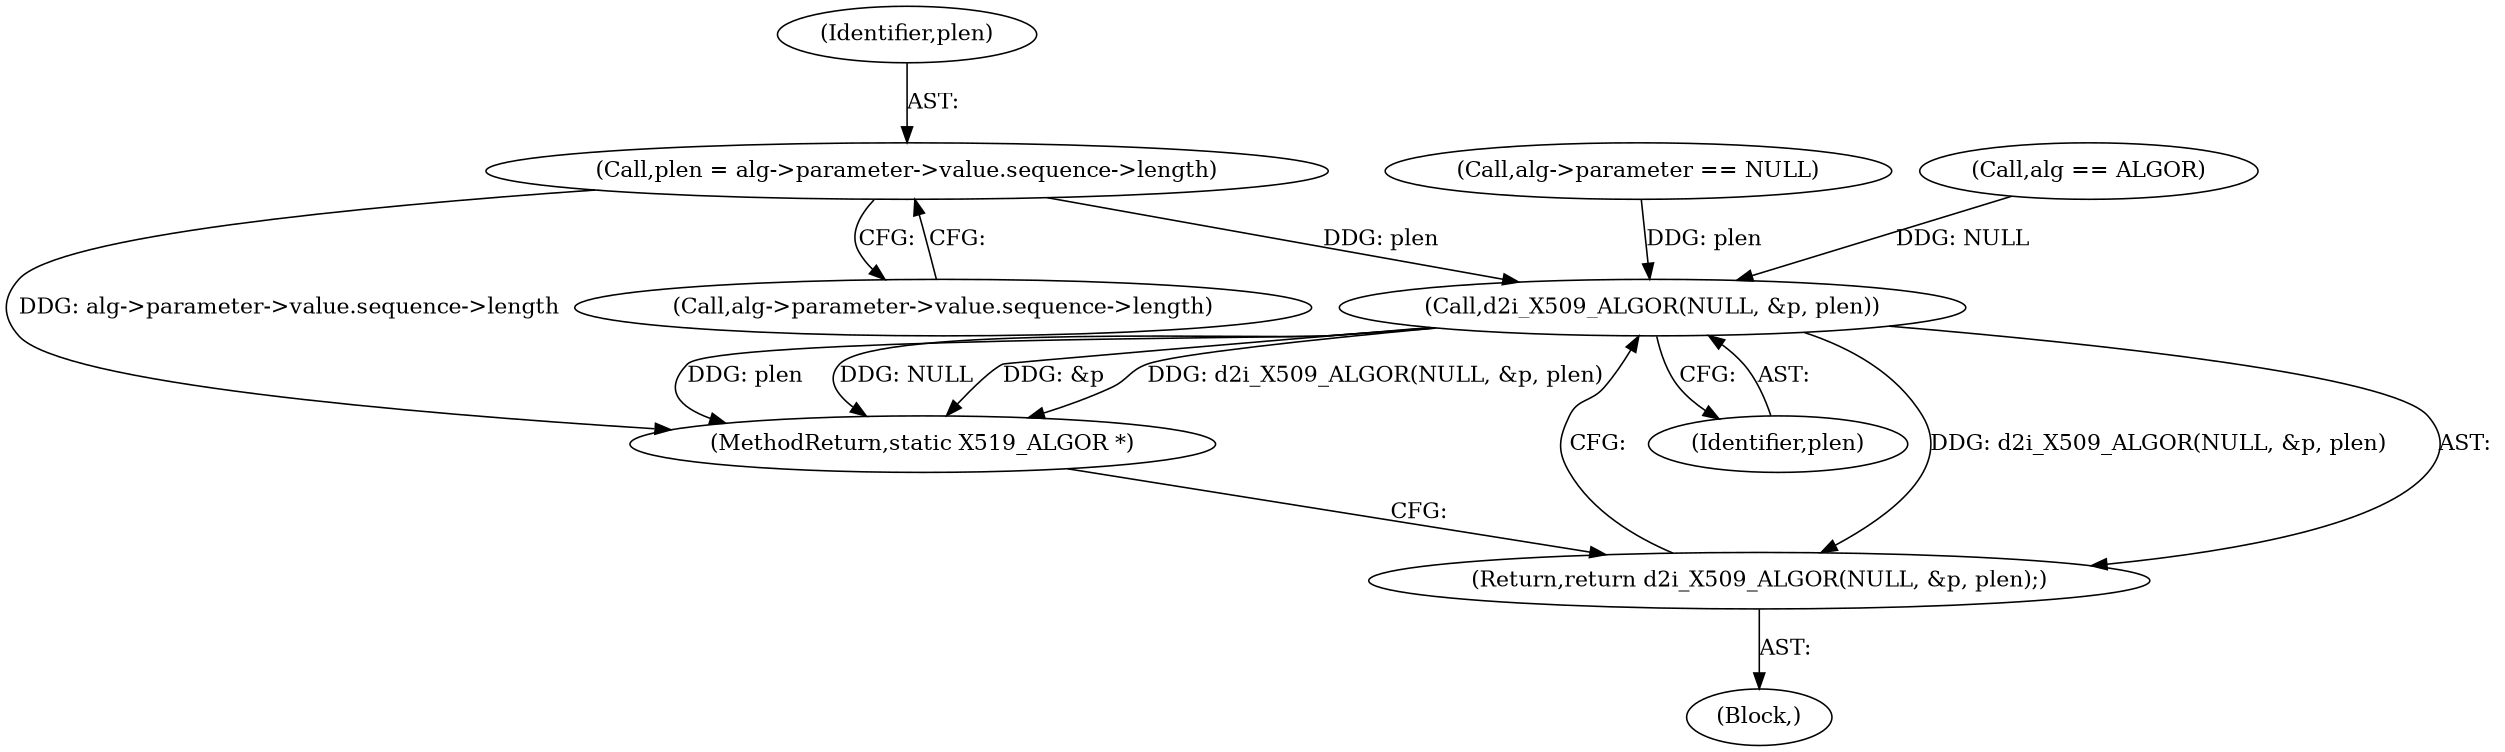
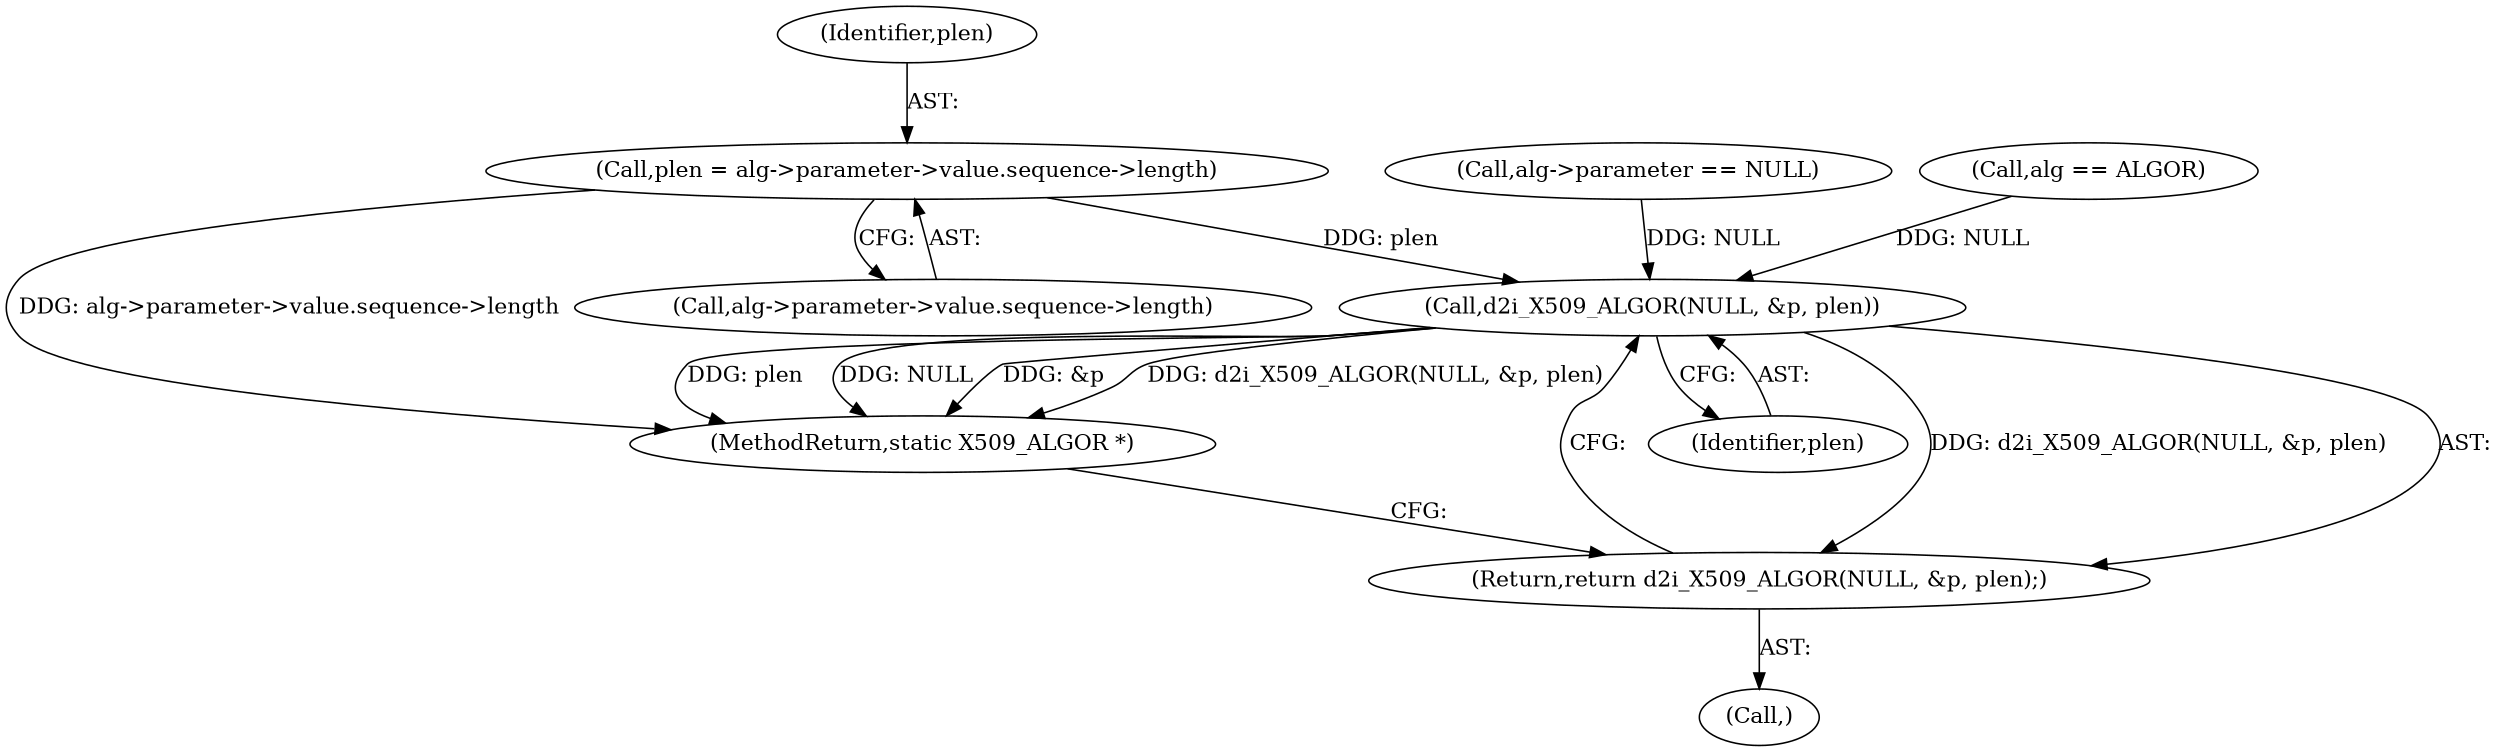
(961, 239) -> (959, 239)
(1704, 239) -> (1713, 239)
(923, 444) -> (923, 444)
(1759, 717) -> (1759, 717)
